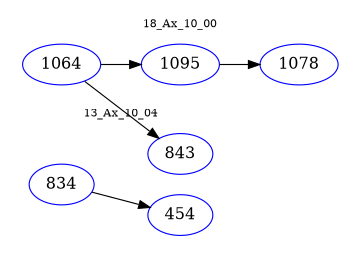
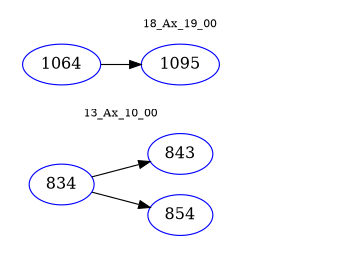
(180, 24) -> (180, 24)
(299, 65) -> none
(122, 110) -> (115, 171)
(121, 114) -> (121, 114)
(180, 215) -> (180, 215)
